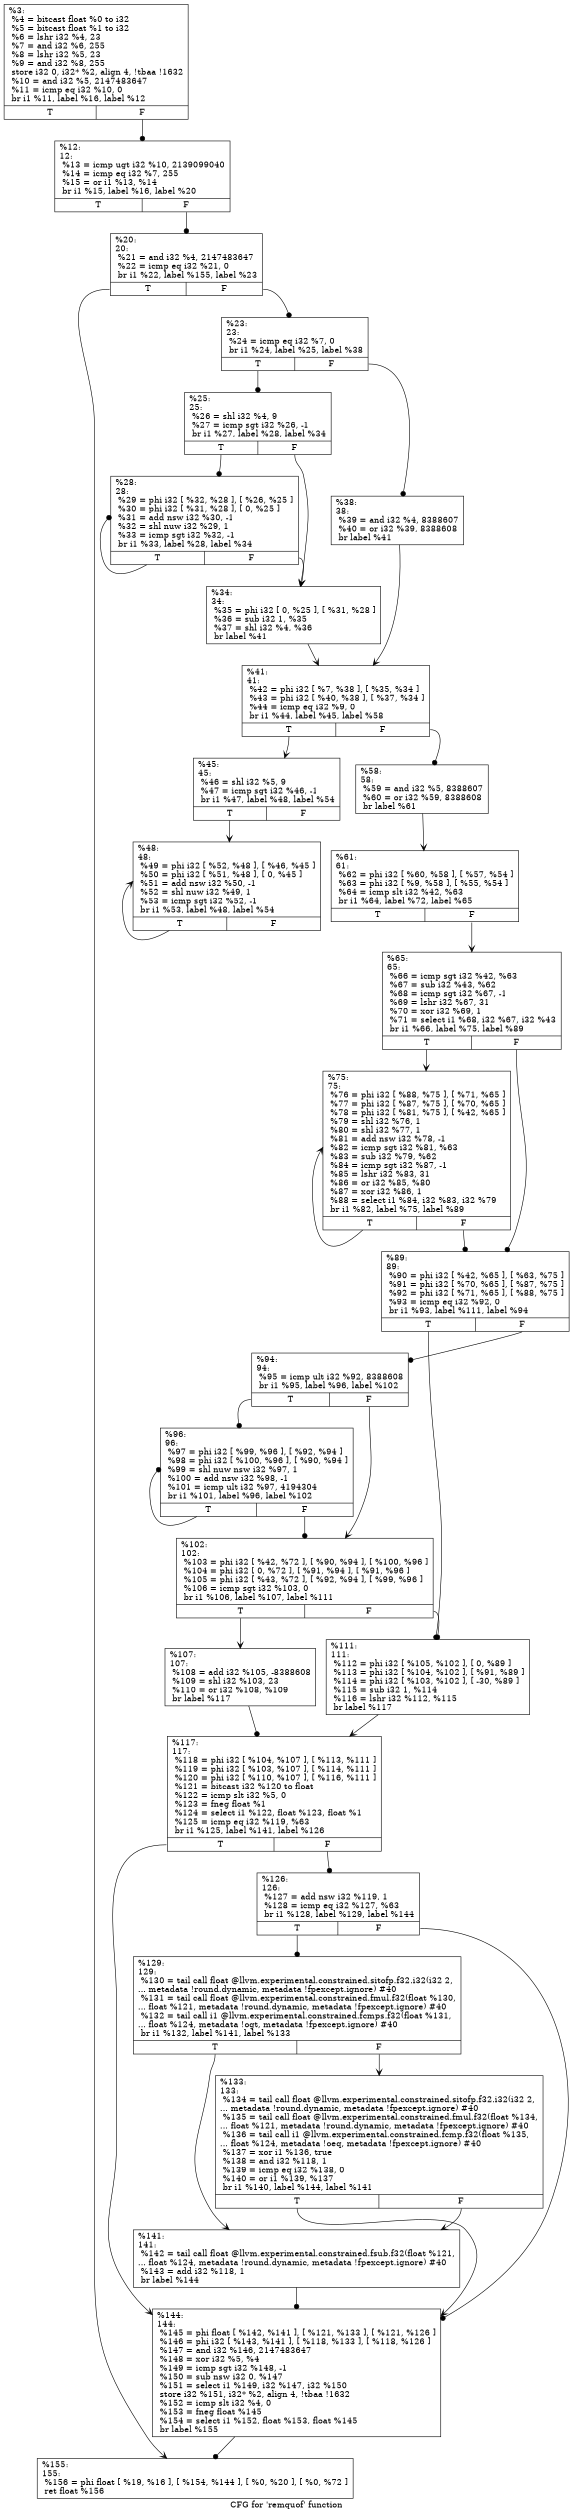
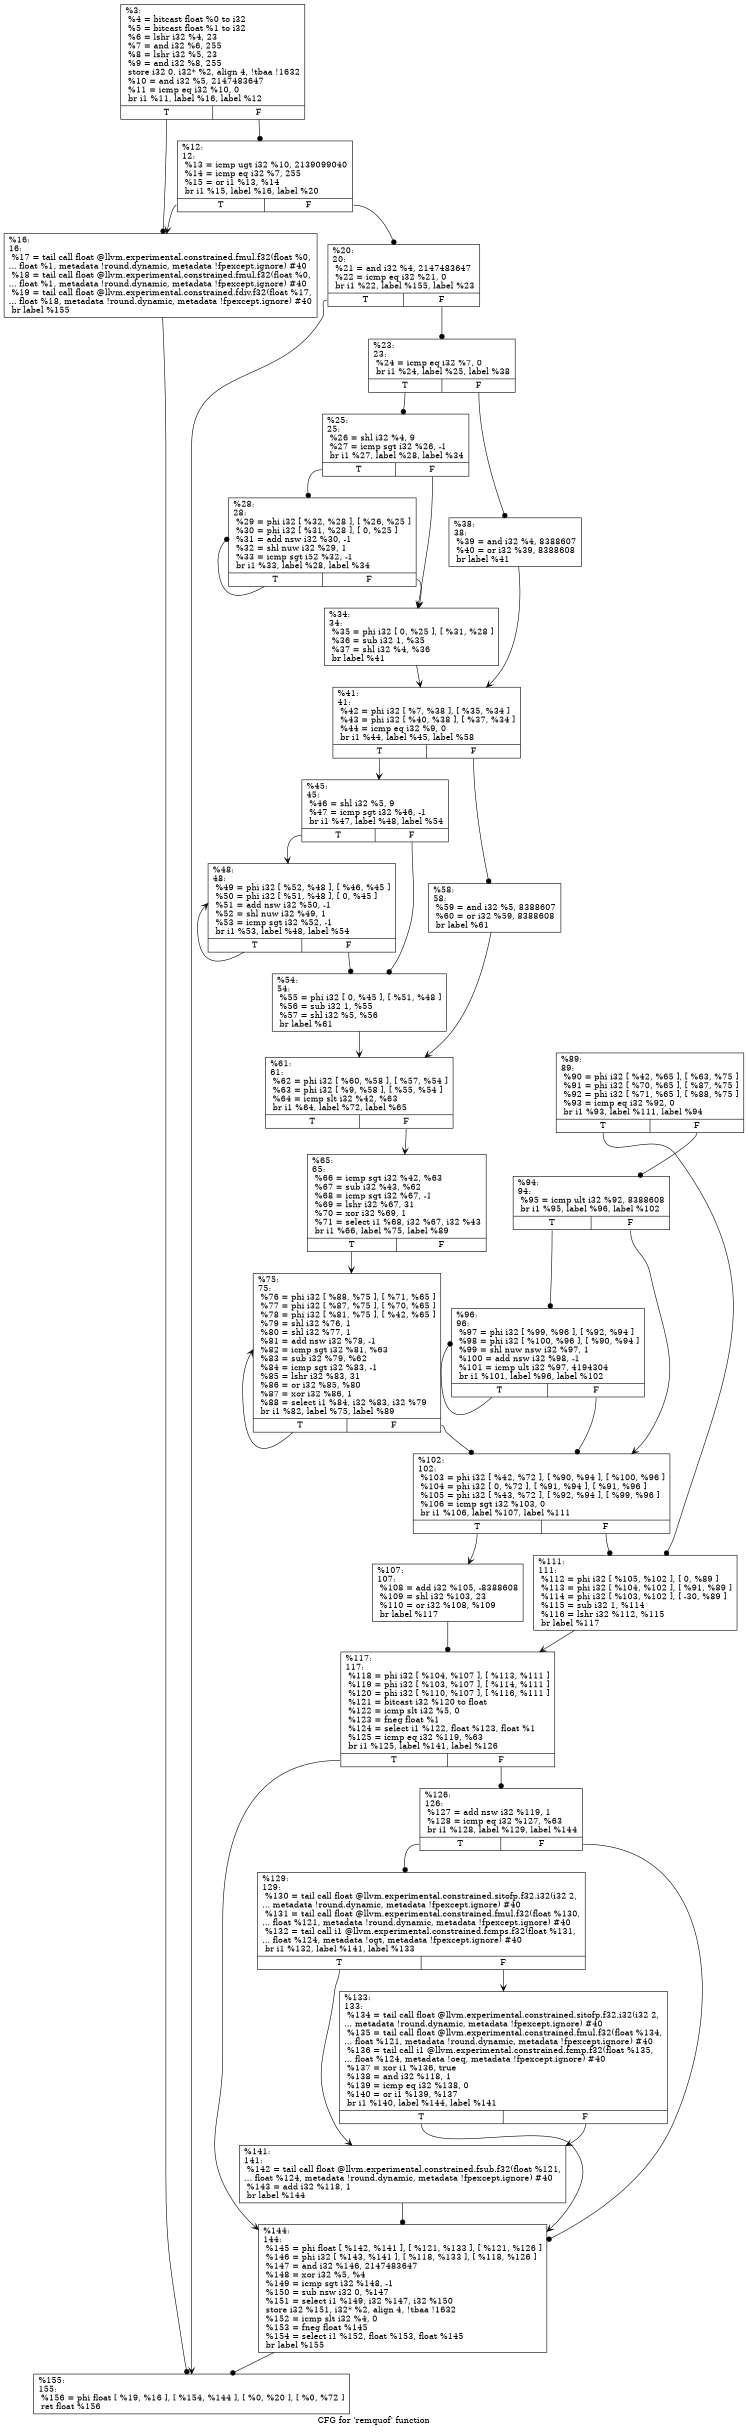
none -> (161, 275)
(176, 535) -> (293, 557)
none -> (359, 1003)
(525, 1150) -> none
(388, 1165) -> (318, 1368)
(464, 1239) -> (454, 1439)
